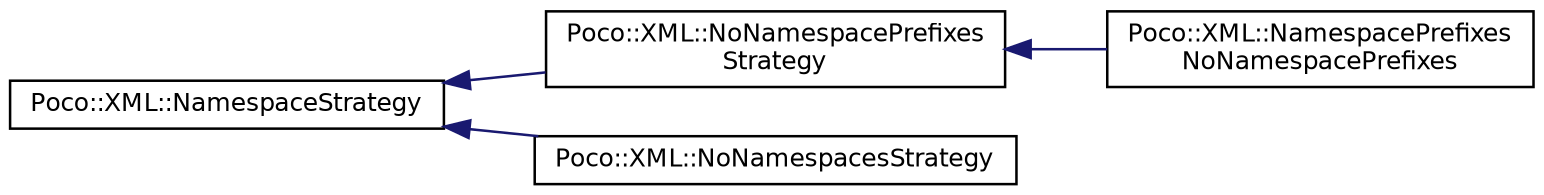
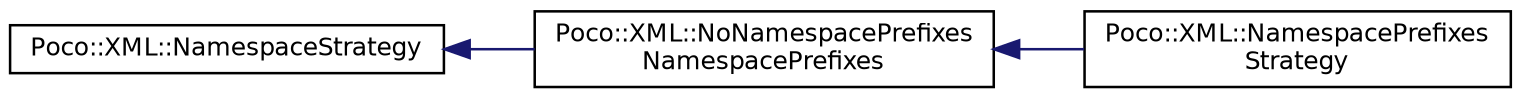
(776, 49) -> (764, 49)
(1320, 49) -> (1298, 49)
(776, 160) -> none
